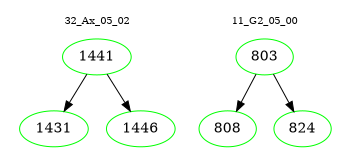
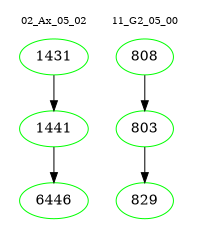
(97, 21) -> (54, 21)
(78, 88) -> (54, 88)
(249, 88) -> (145, 88)
(141, 129) -> (54, 201)
(303, 129) -> (145, 201)
